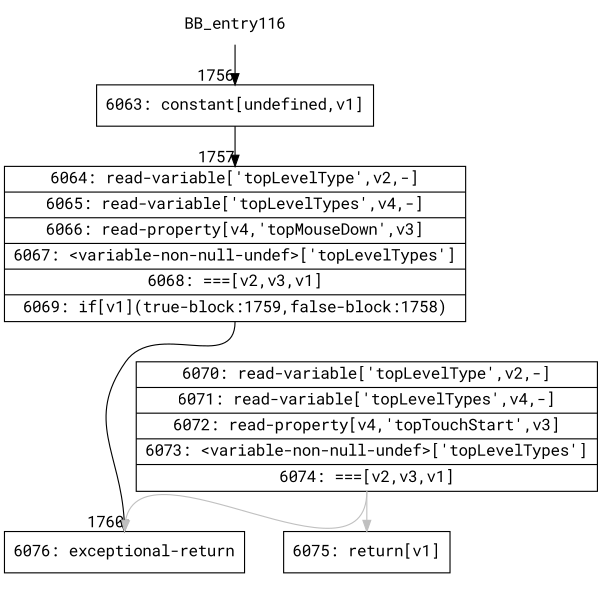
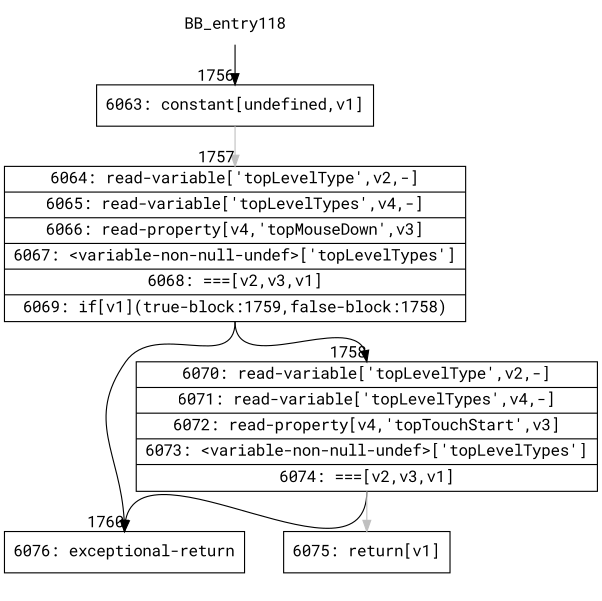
(235, 25) -> (235, 25)
(235, 141) -> (235, 141)
none -> (295, 343)
(251, 513) -> (251, 513)
